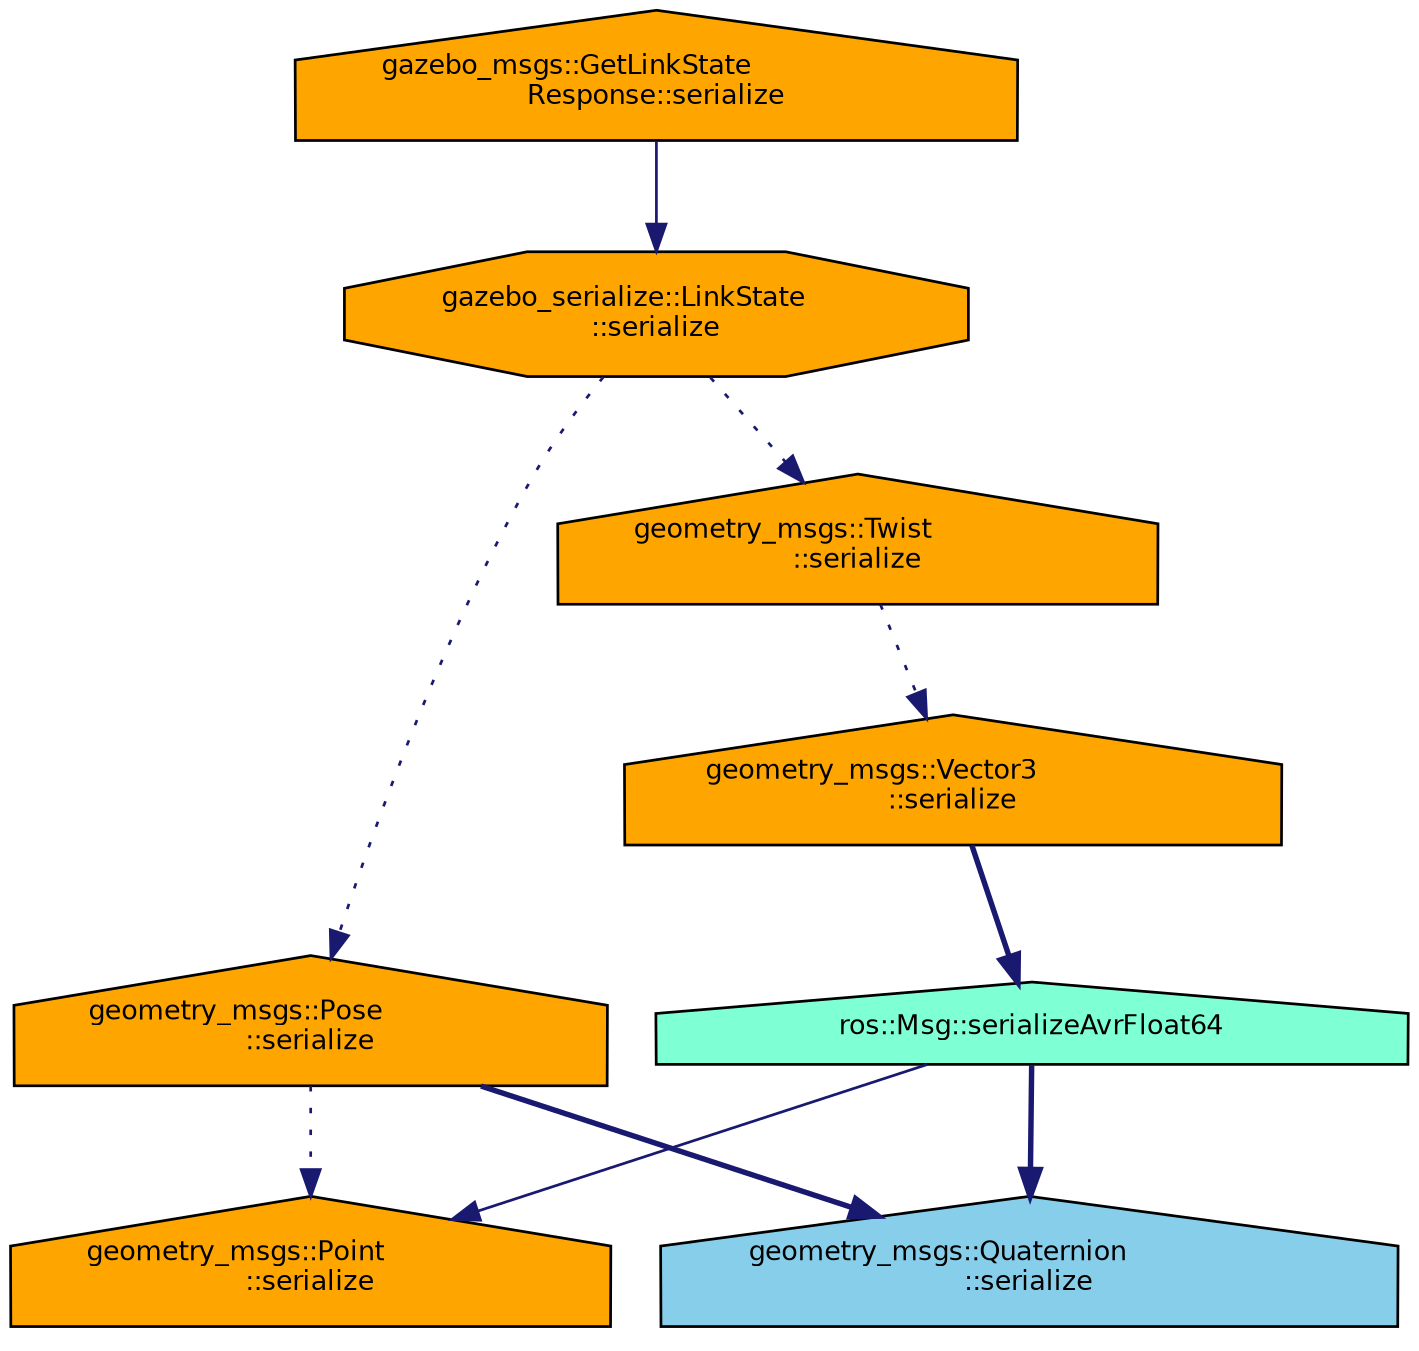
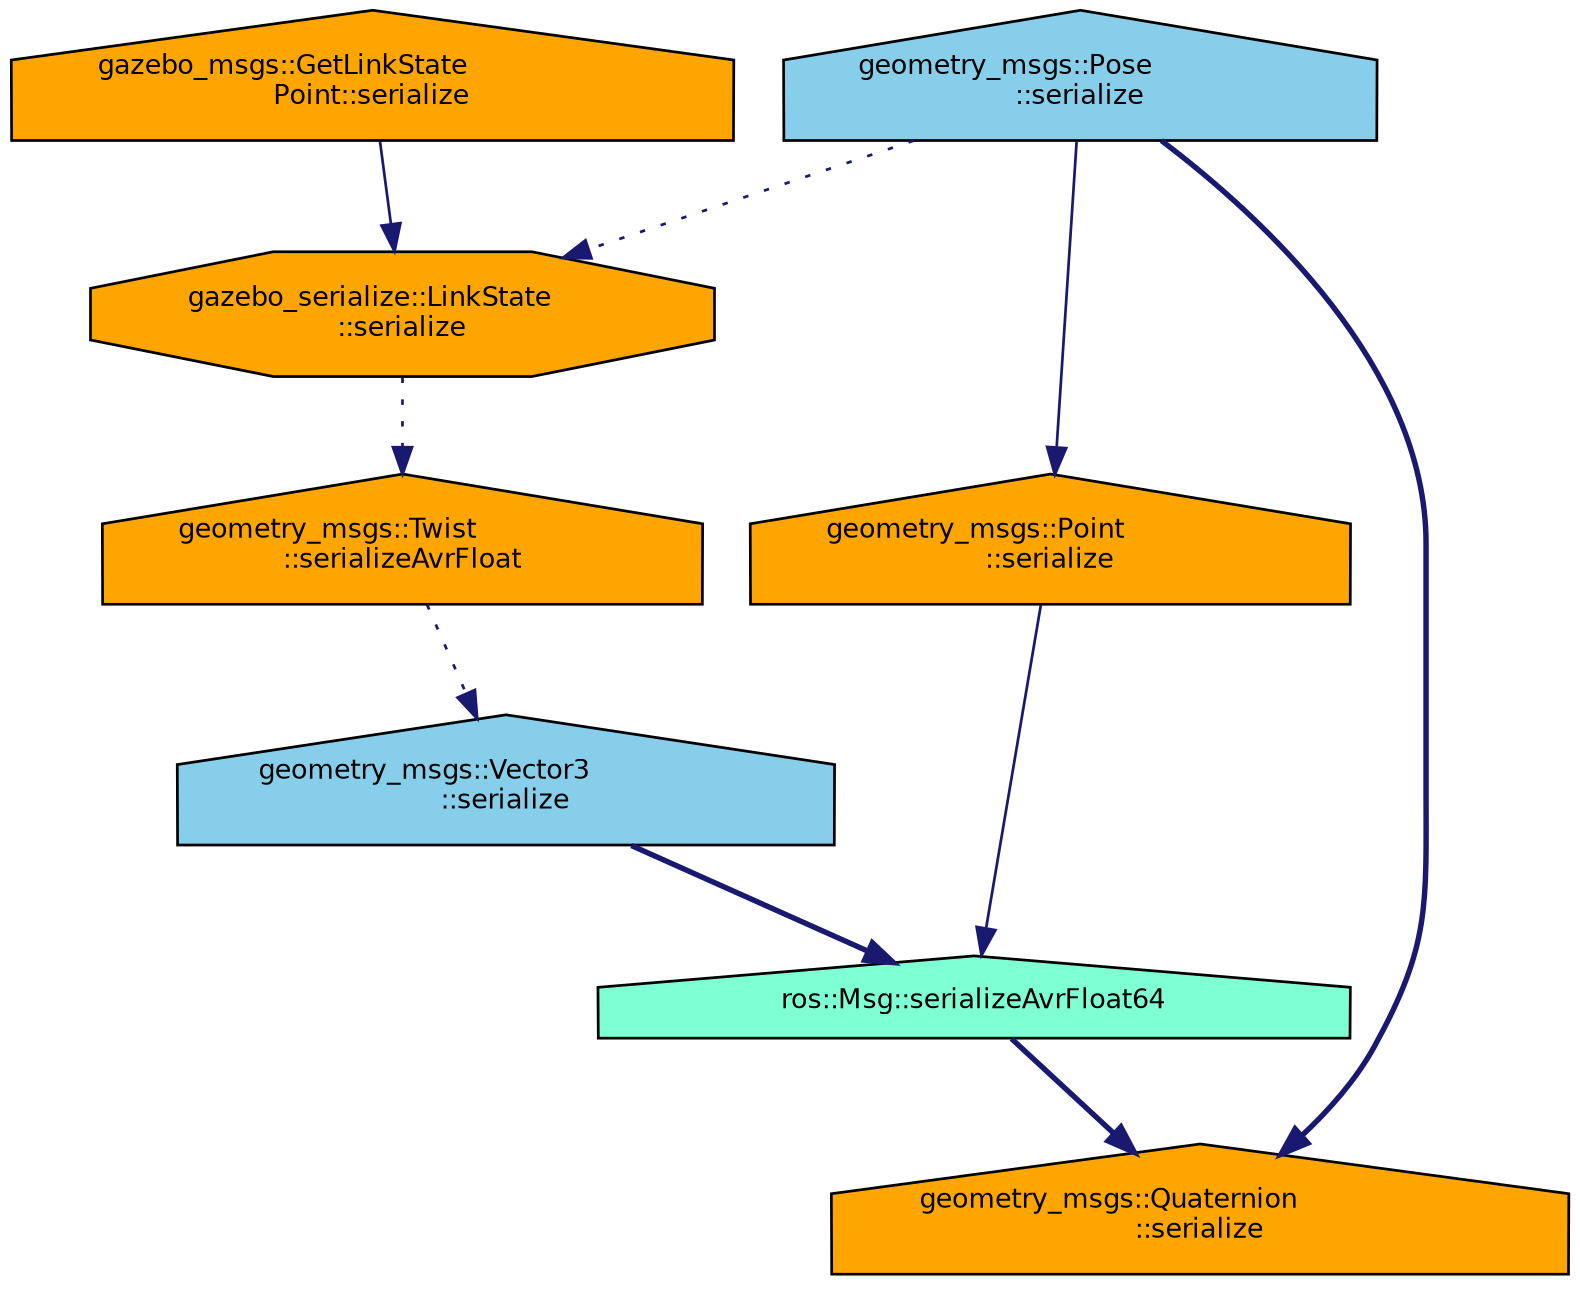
(656, 82) -> (373, 82)
(858, 546) -> (402, 546)
(449, 644) -> (751, 195)
(953, 787) -> (506, 787)
(311, 1028) -> (1080, 82)
(311, 1128) -> (1067, 294)
(702, 1138) -> (1014, 766)
(1029, 1268) -> (1200, 1216)
